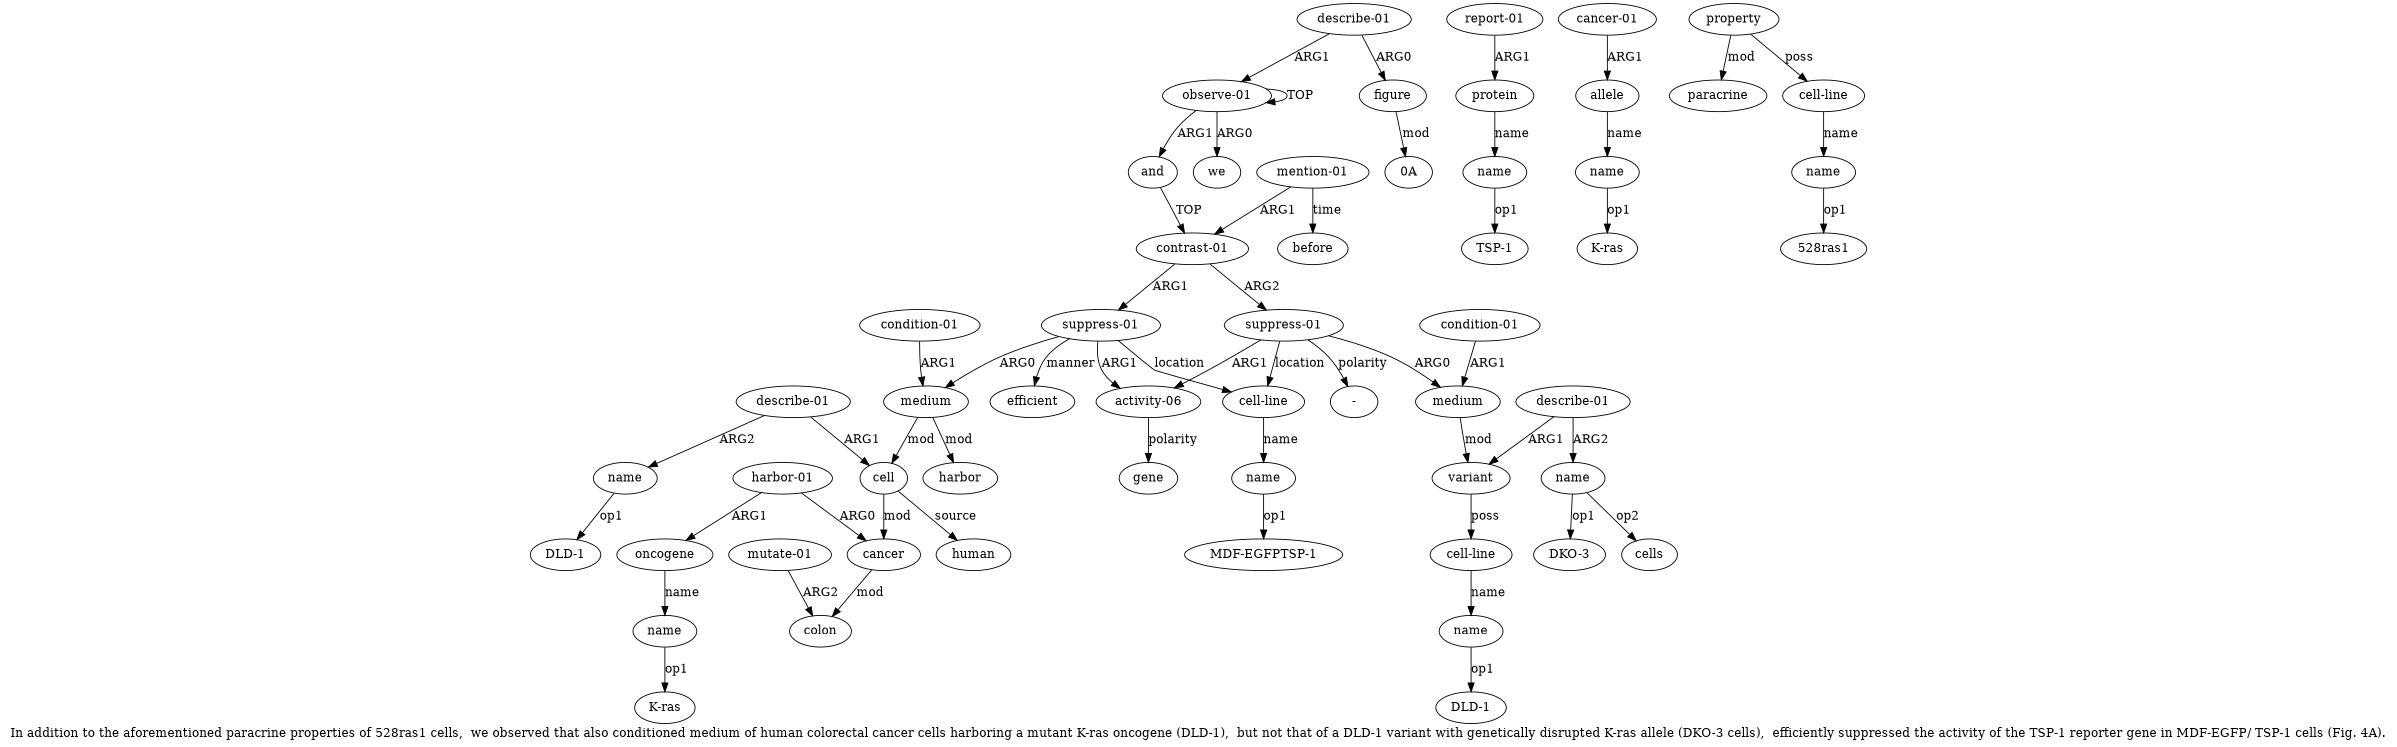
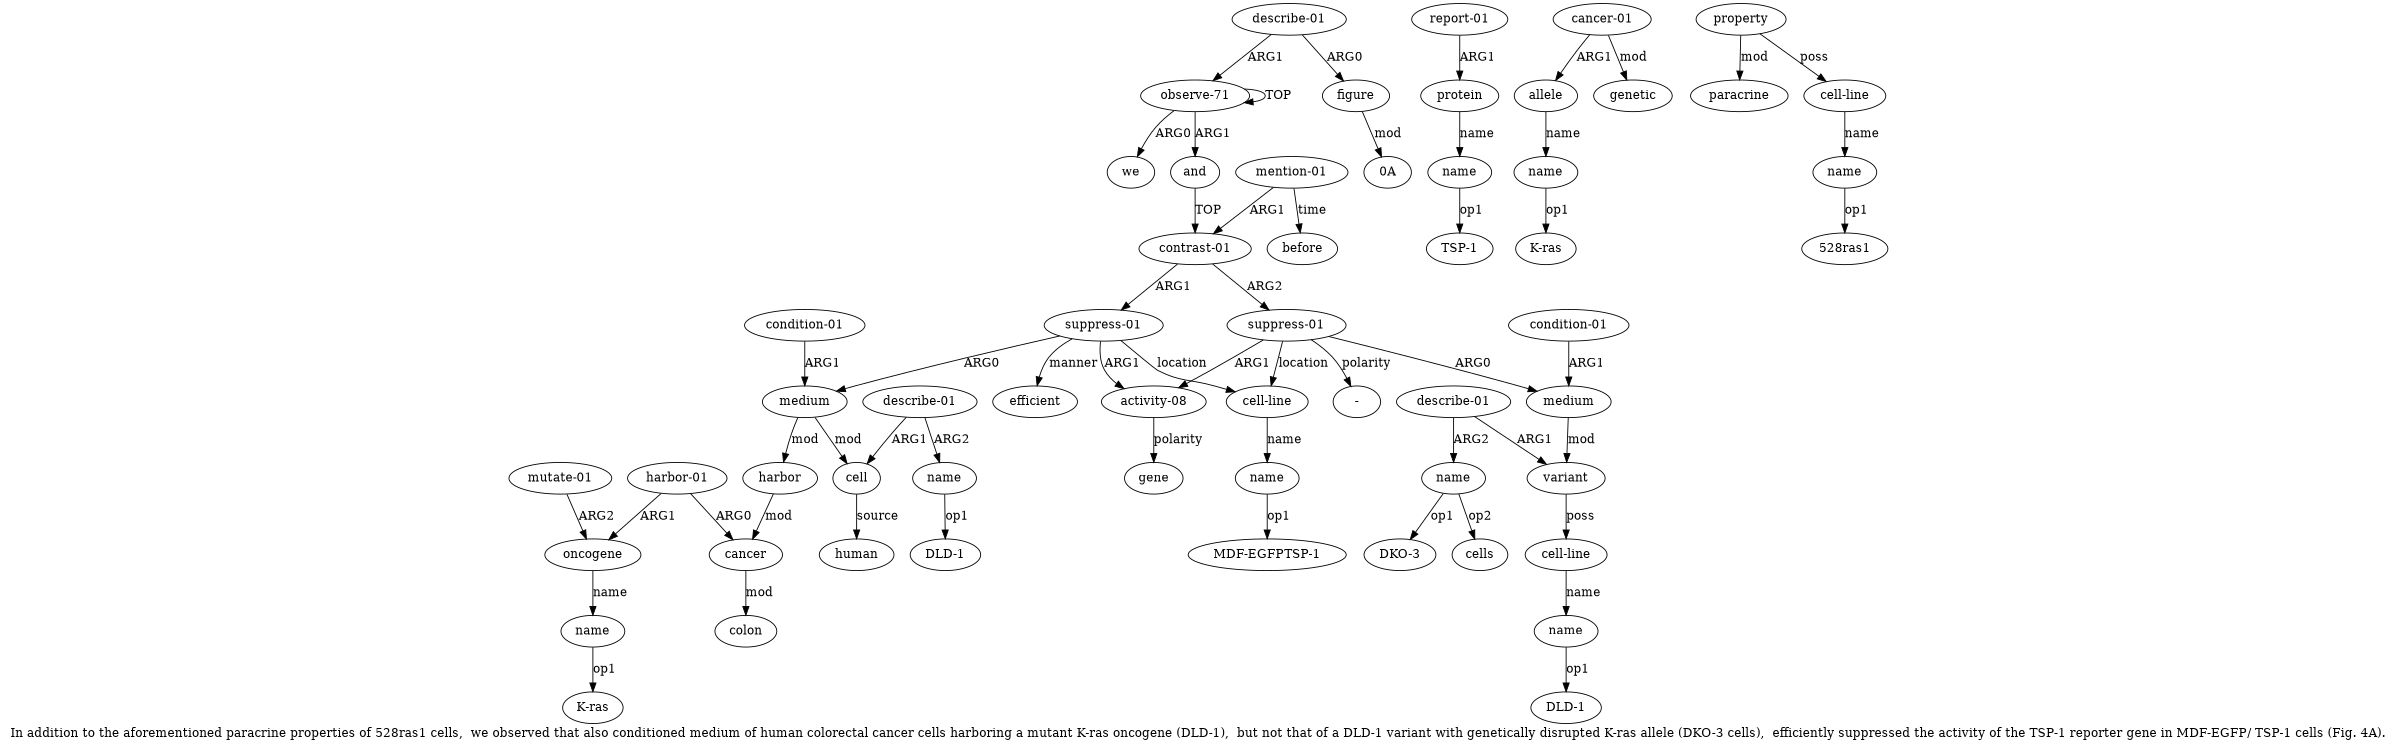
(1217, 96) -> (1195, 96)
none -> (1633, 96)
(1148, 402) -> (1154, 402)
(884, 512) -> (765, 512)
(798, 589) -> (575, 513)
